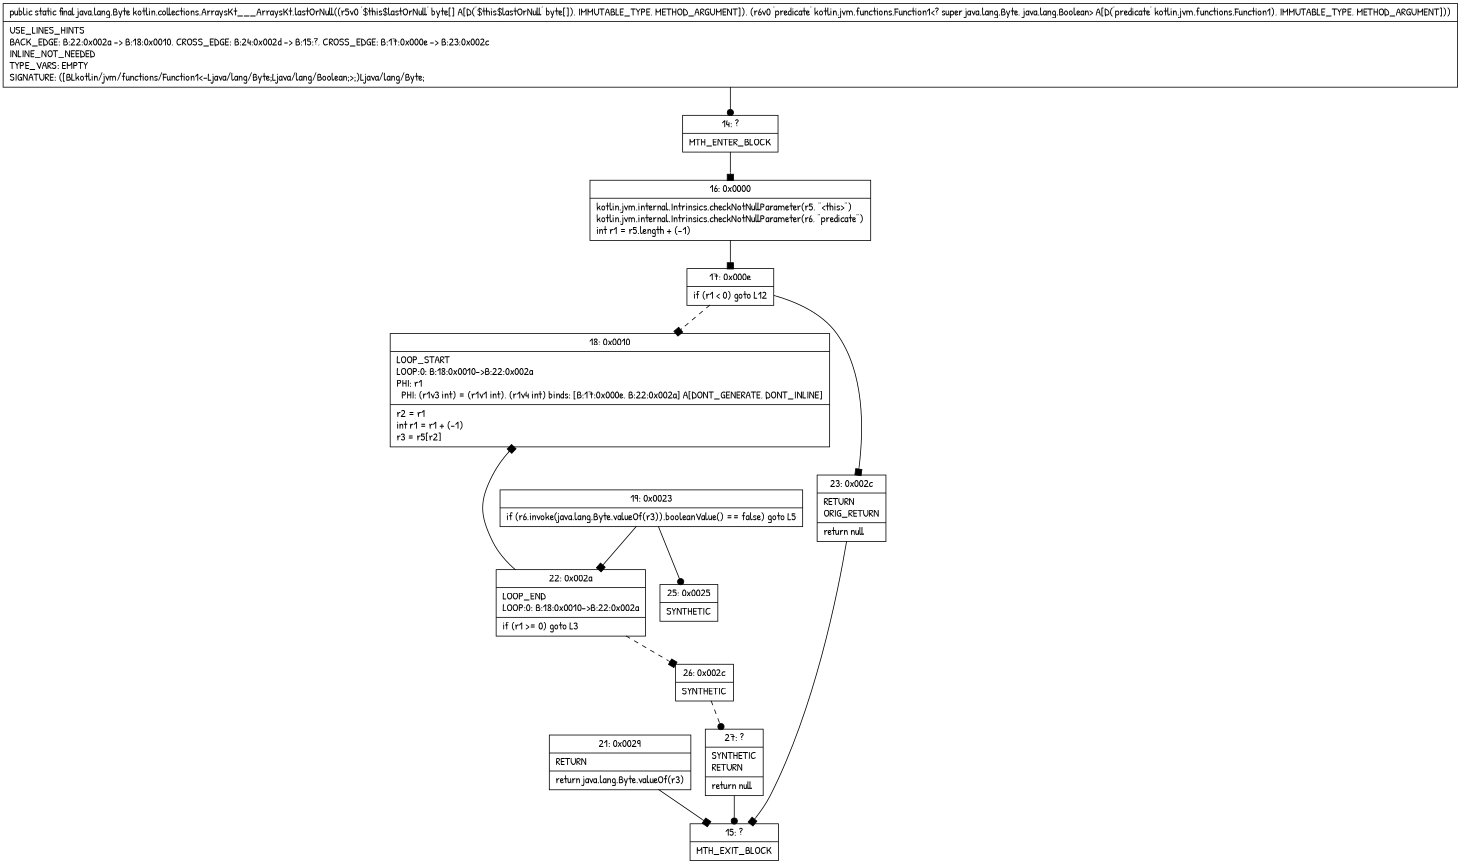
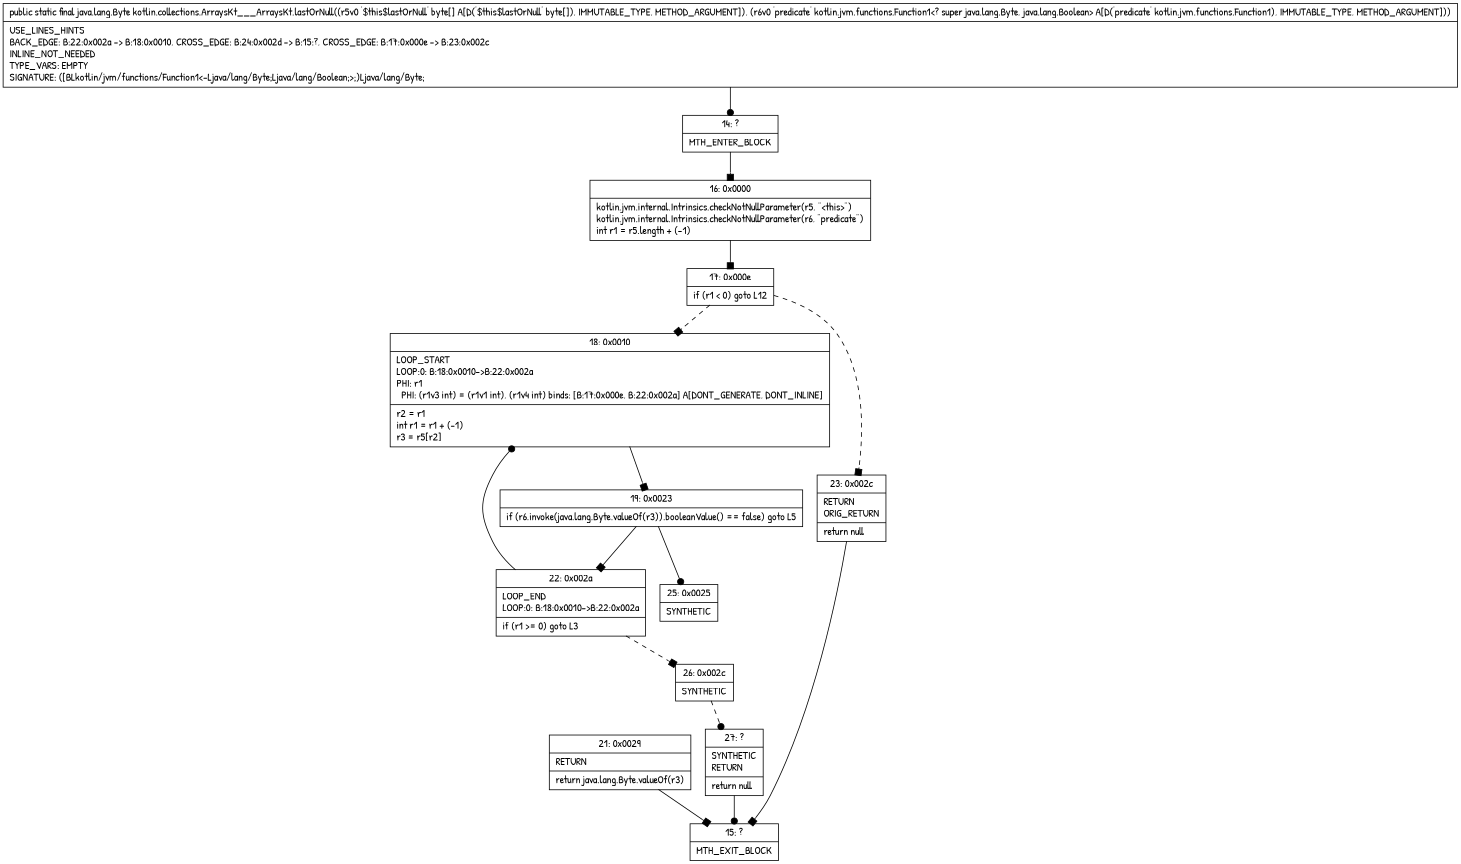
(851, 362) -> (851, 362)
none -> (636, 464)
(483, 512) -> (483, 512)
